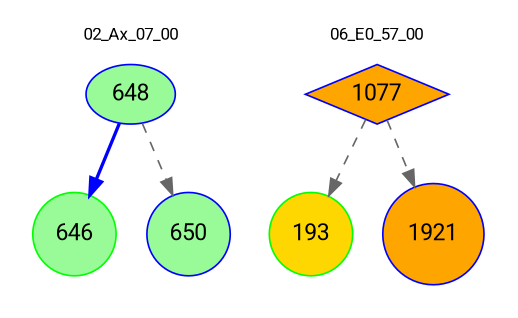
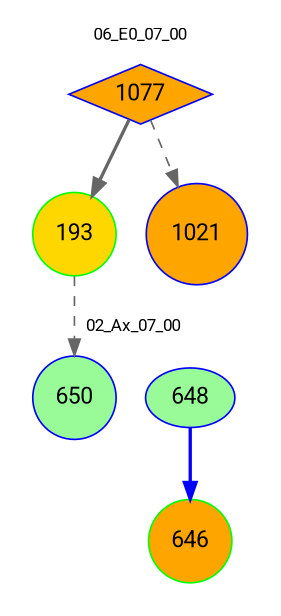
(377, 36) -> (141, 36)
(351, 150) -> (114, 150)
(154, 152) -> (74, 322)
(74, 234) -> (190, 541)
(433, 234) -> (197, 234)
